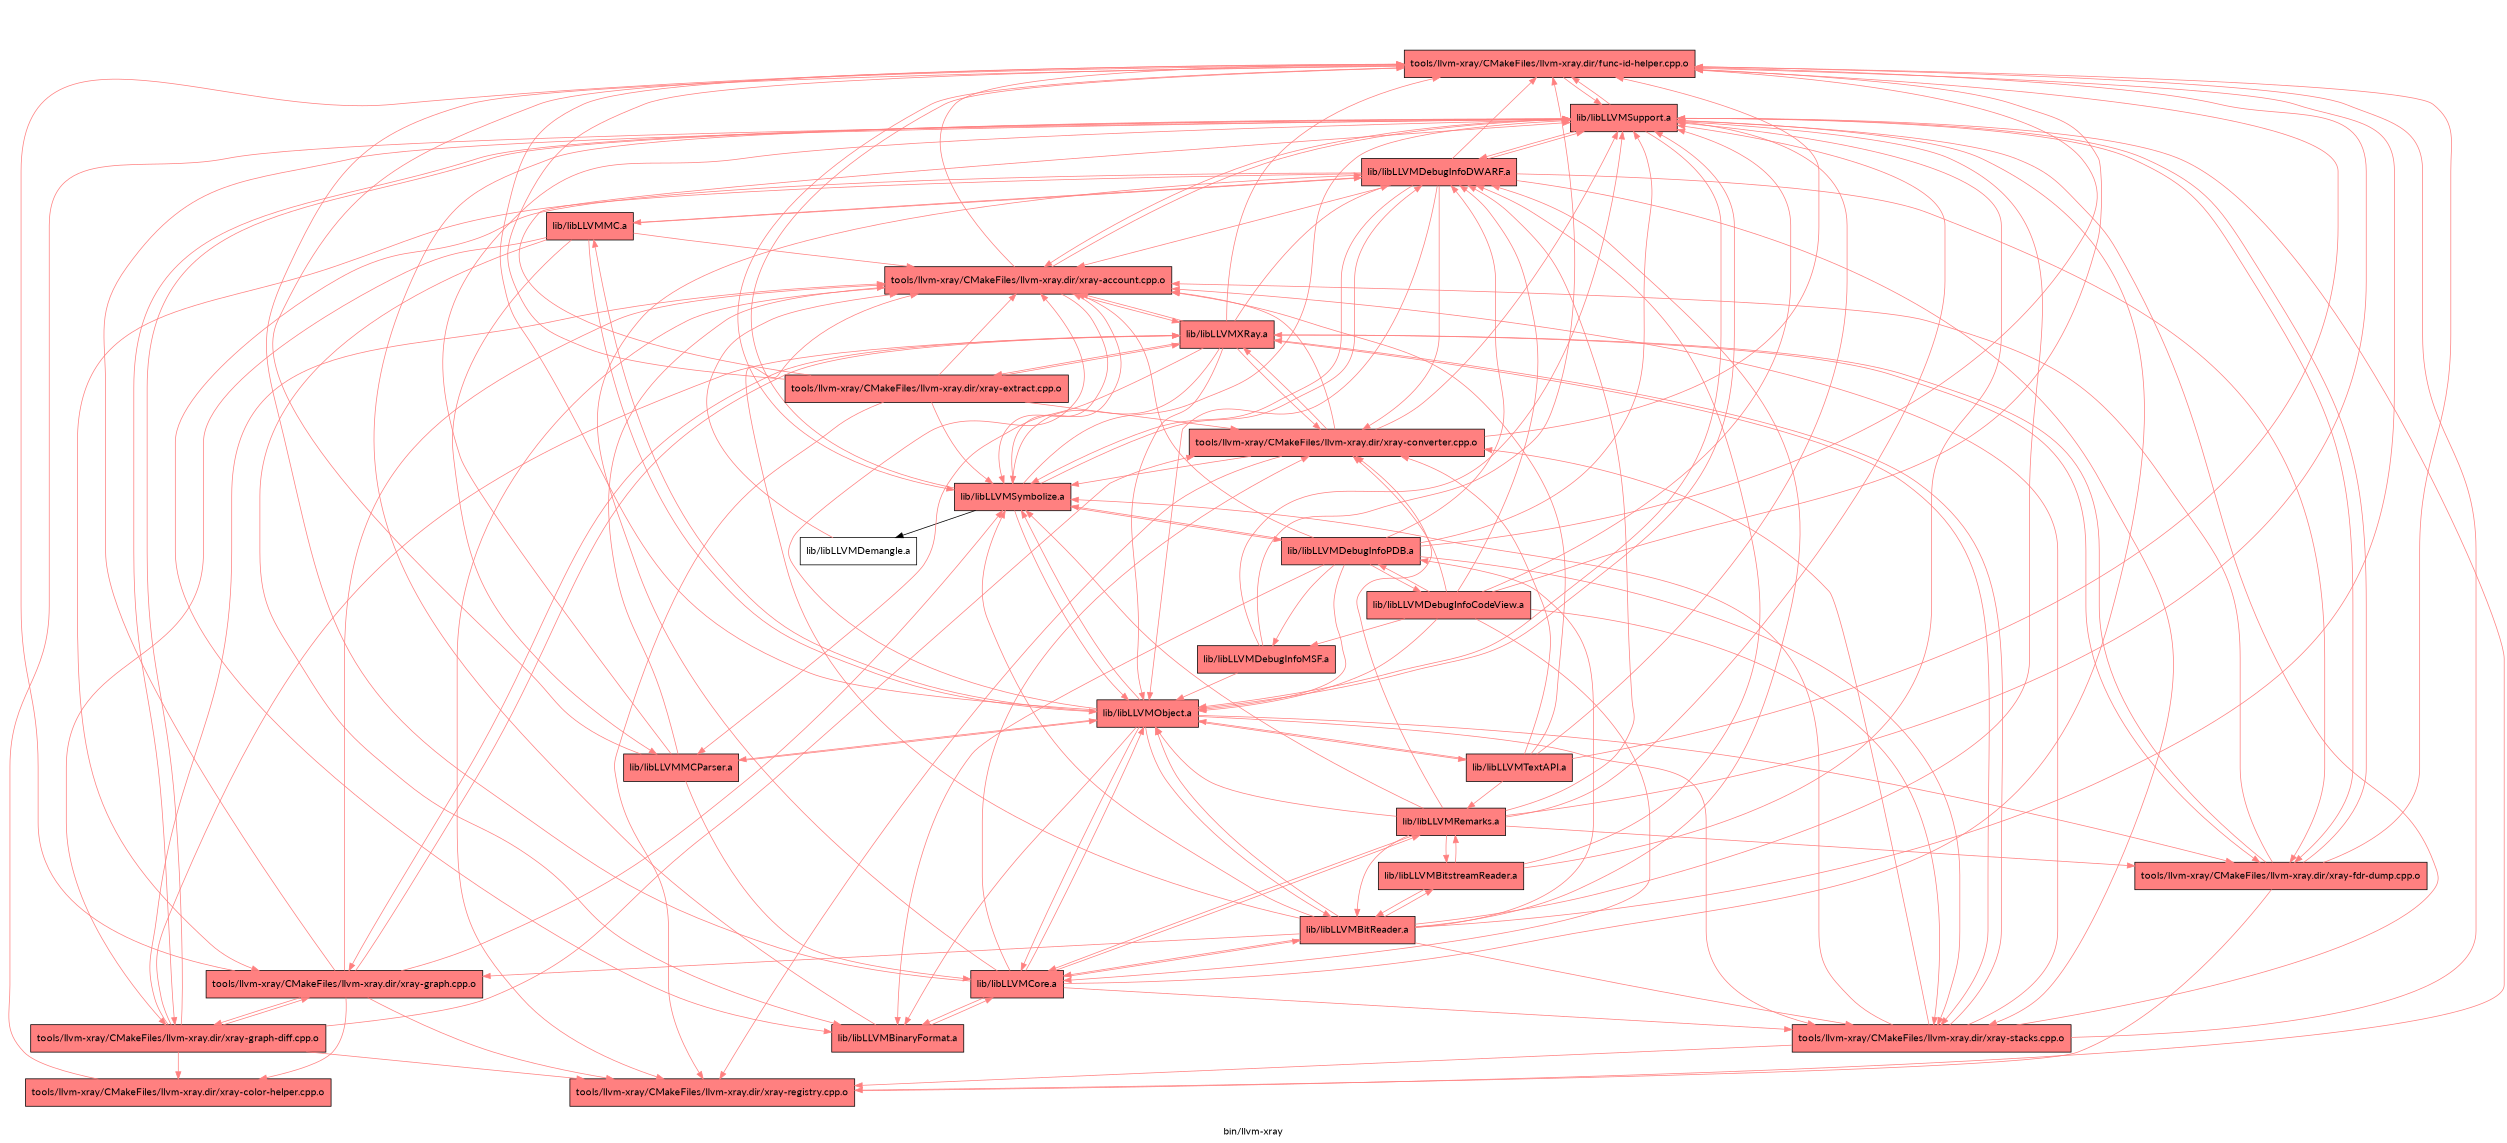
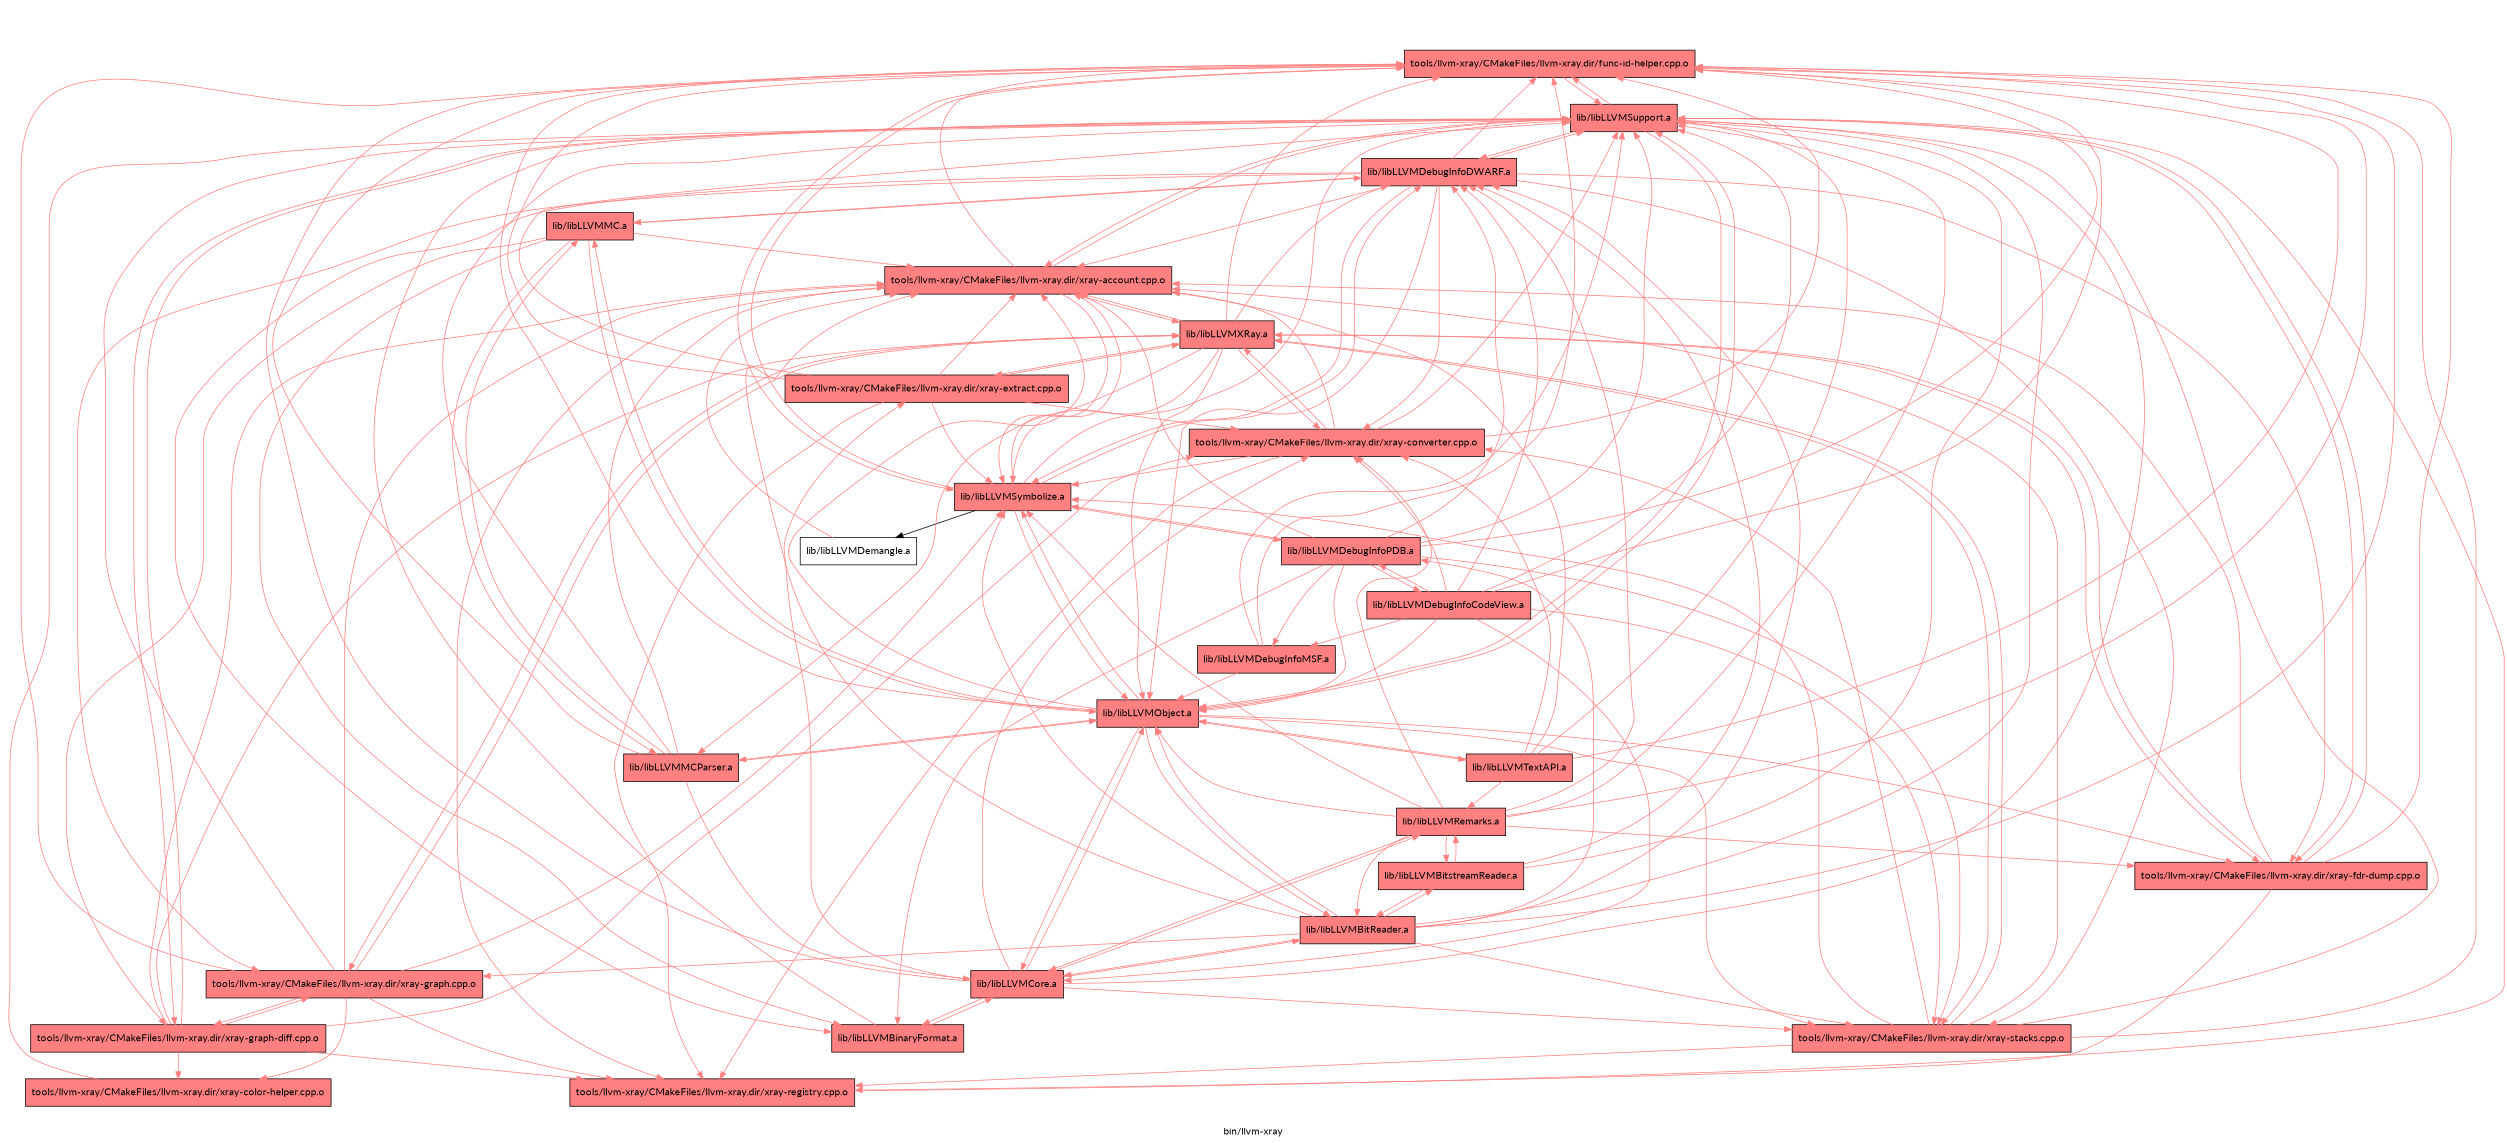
(603, 386) -> (810, 739)
none -> (476, 521)
(1012, 865) -> none
